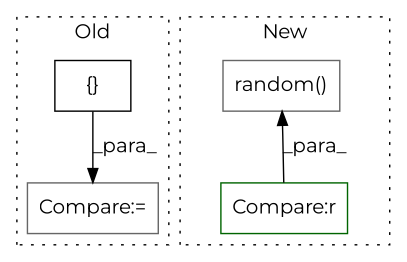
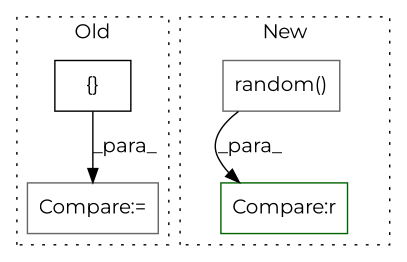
(283, 154) -> (216, 140)
